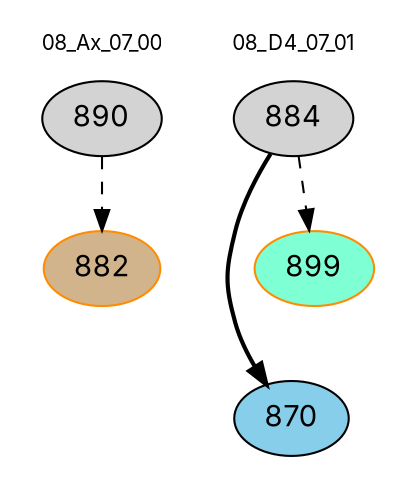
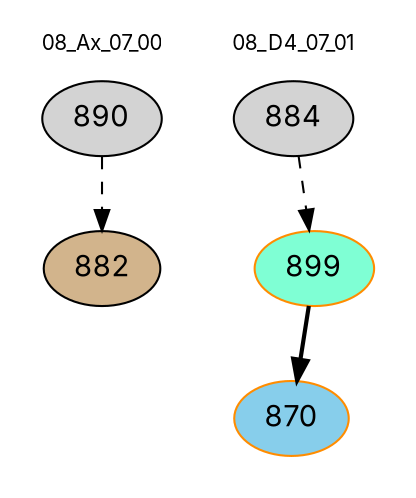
(229, 259) -> (305, 333)
(102, 269) -> (102, 269)
(291, 418) -> (291, 418)
